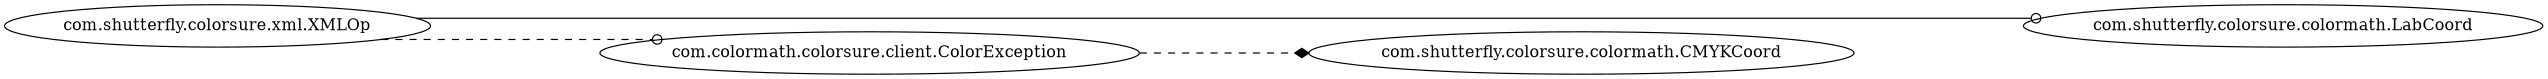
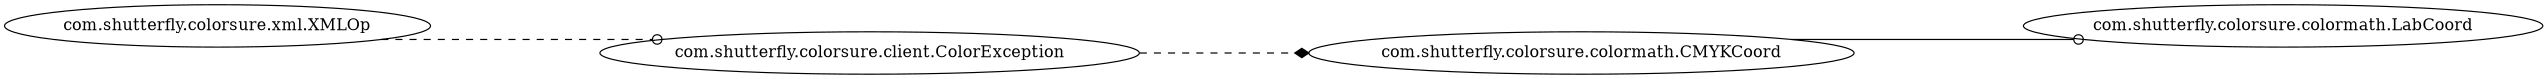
(1224, 18) -> (1933, 39)
(870, 53) -> (870, 53)
